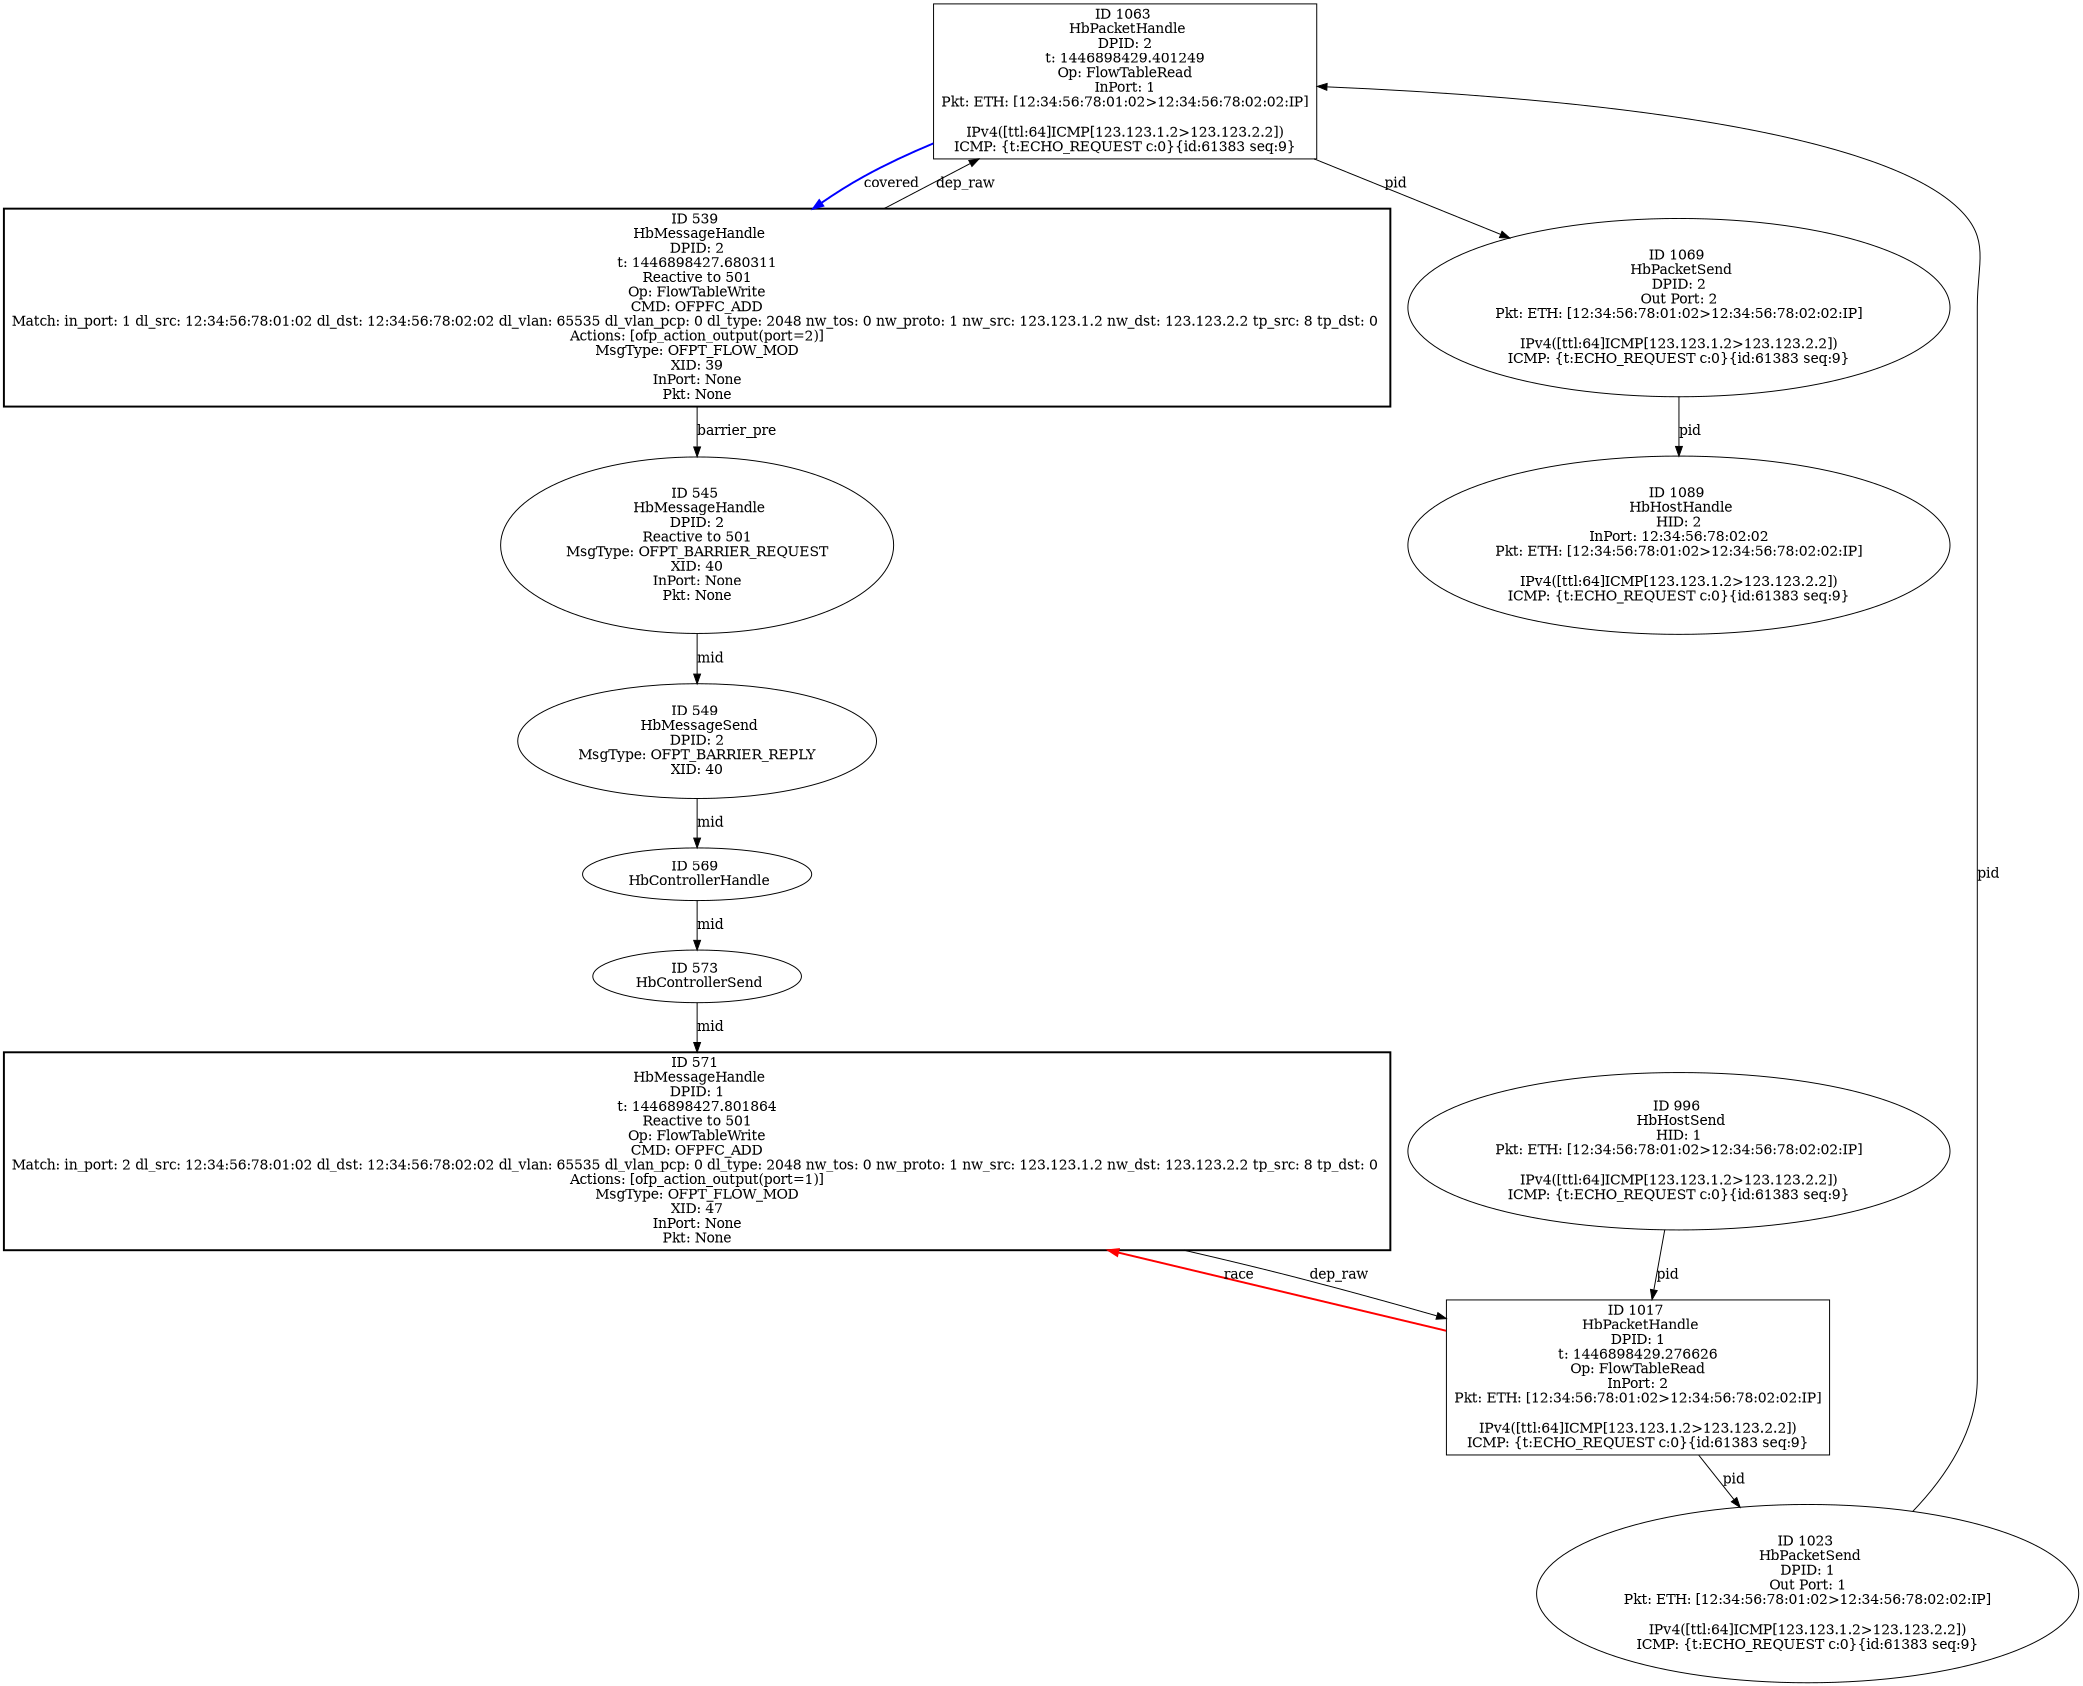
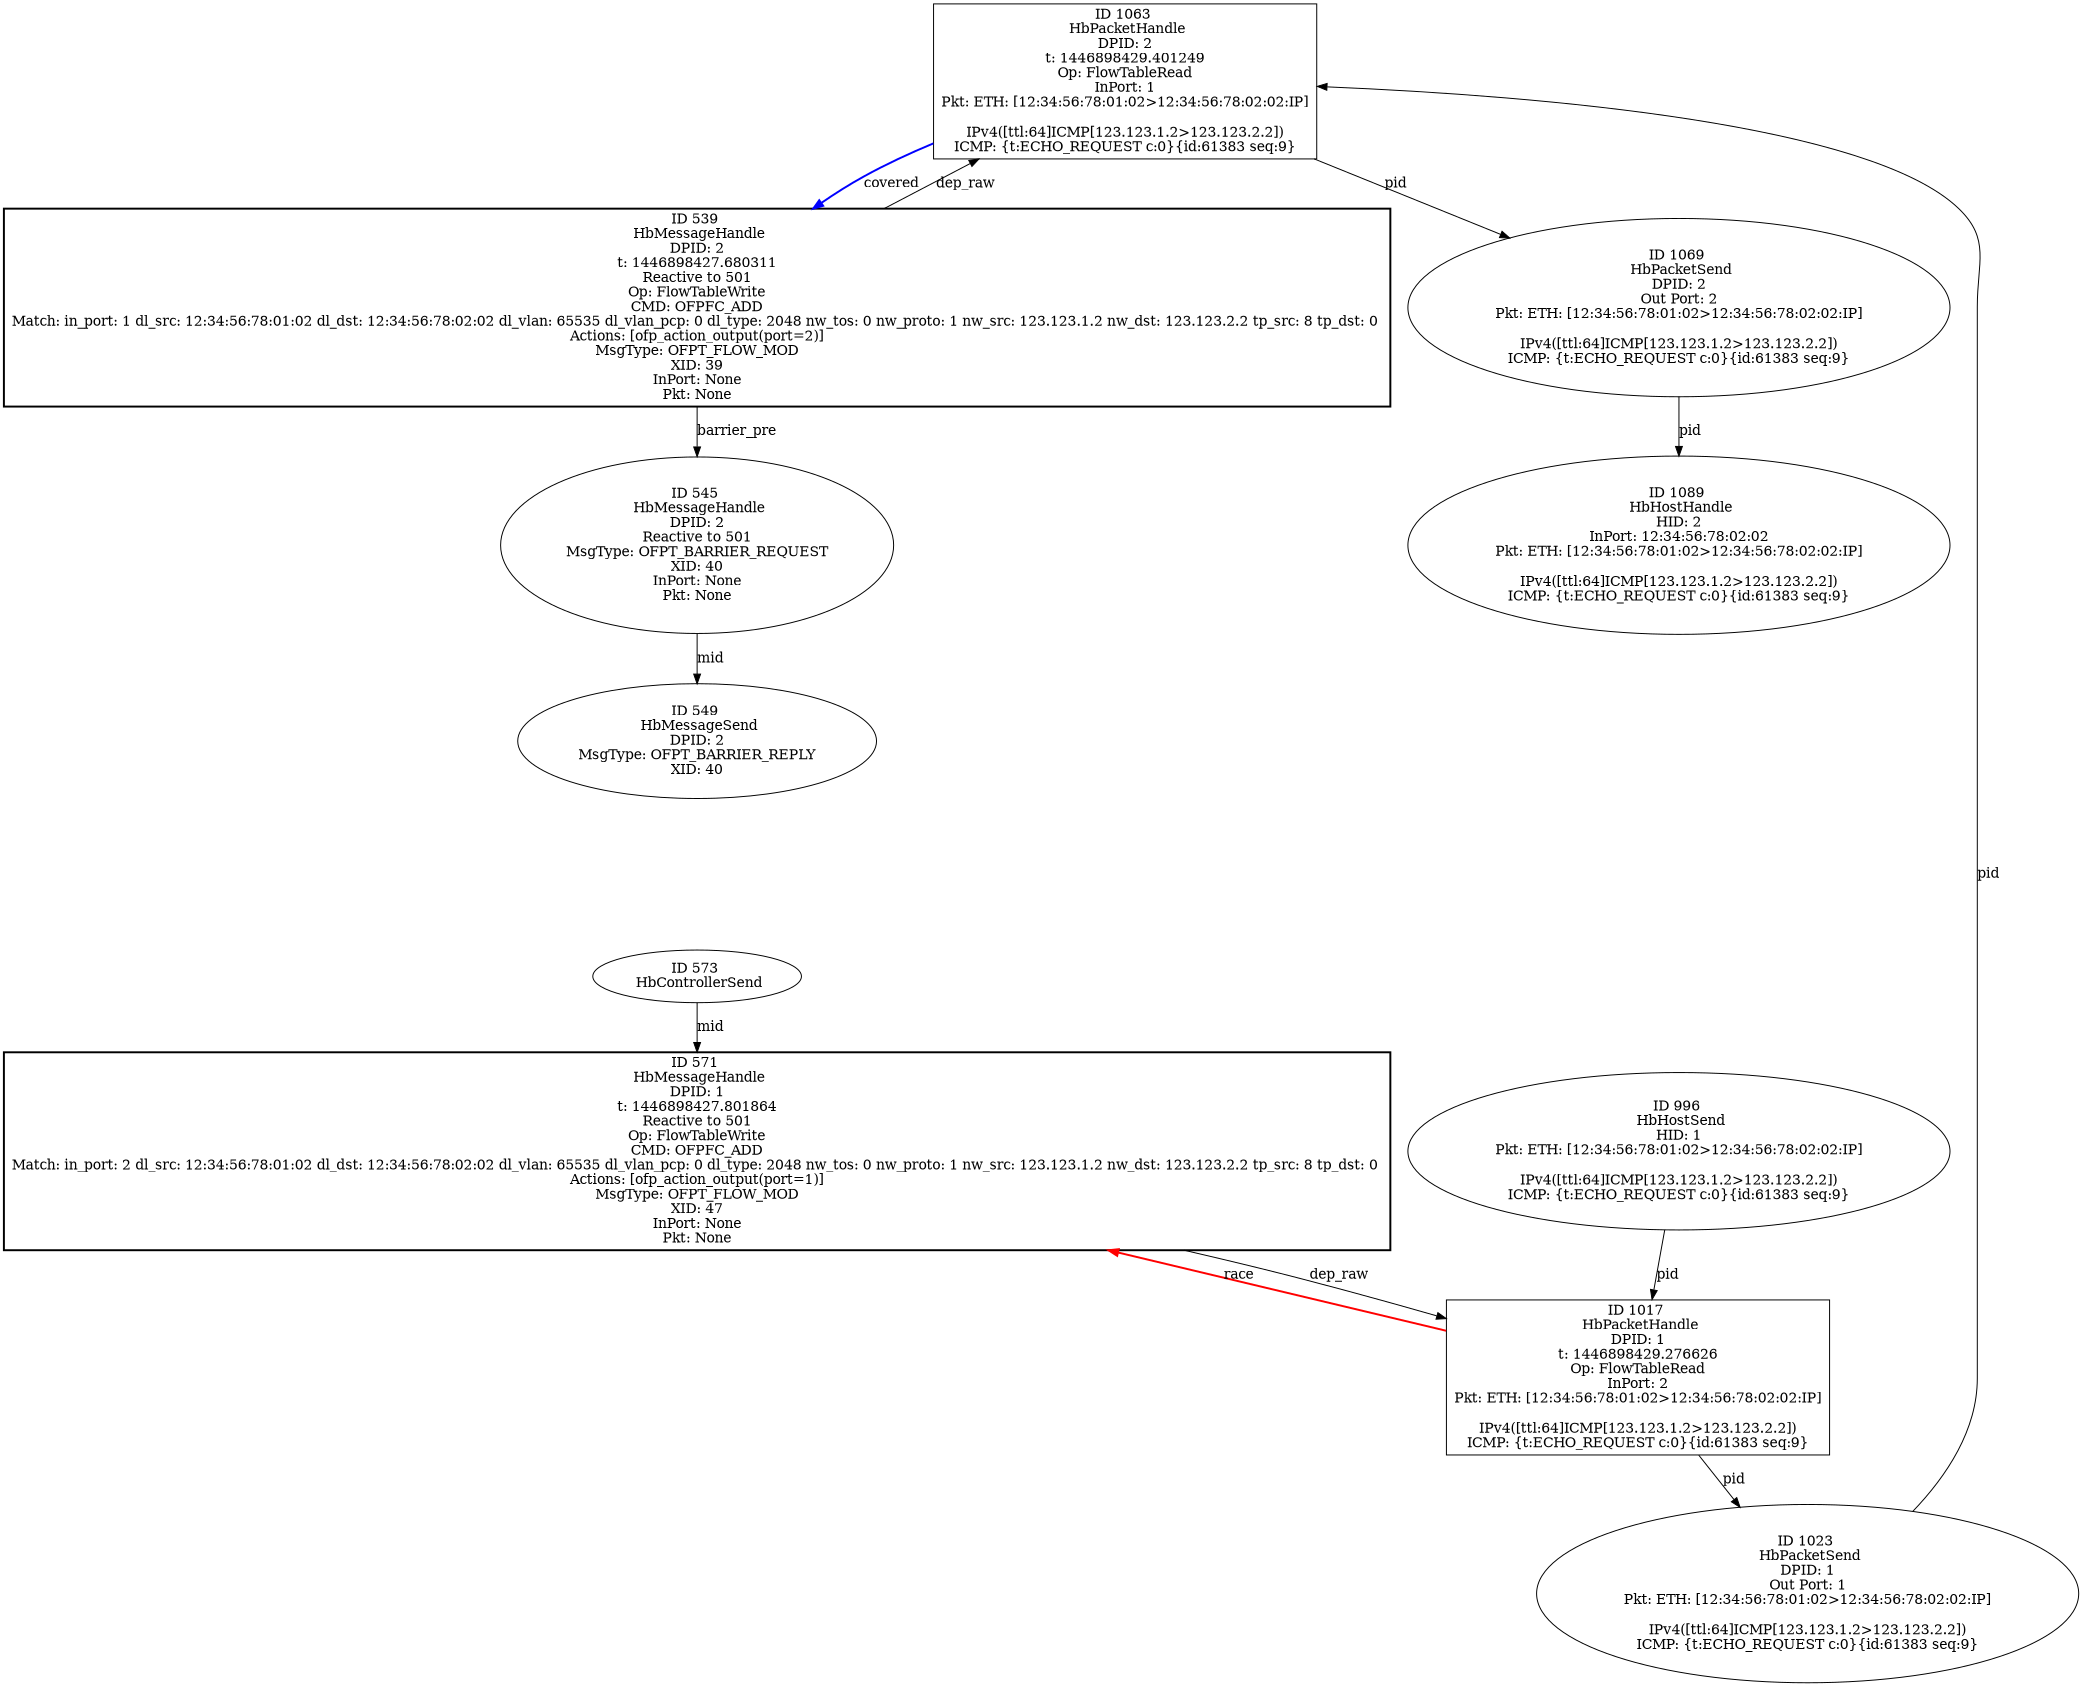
(697, 874) -> none
